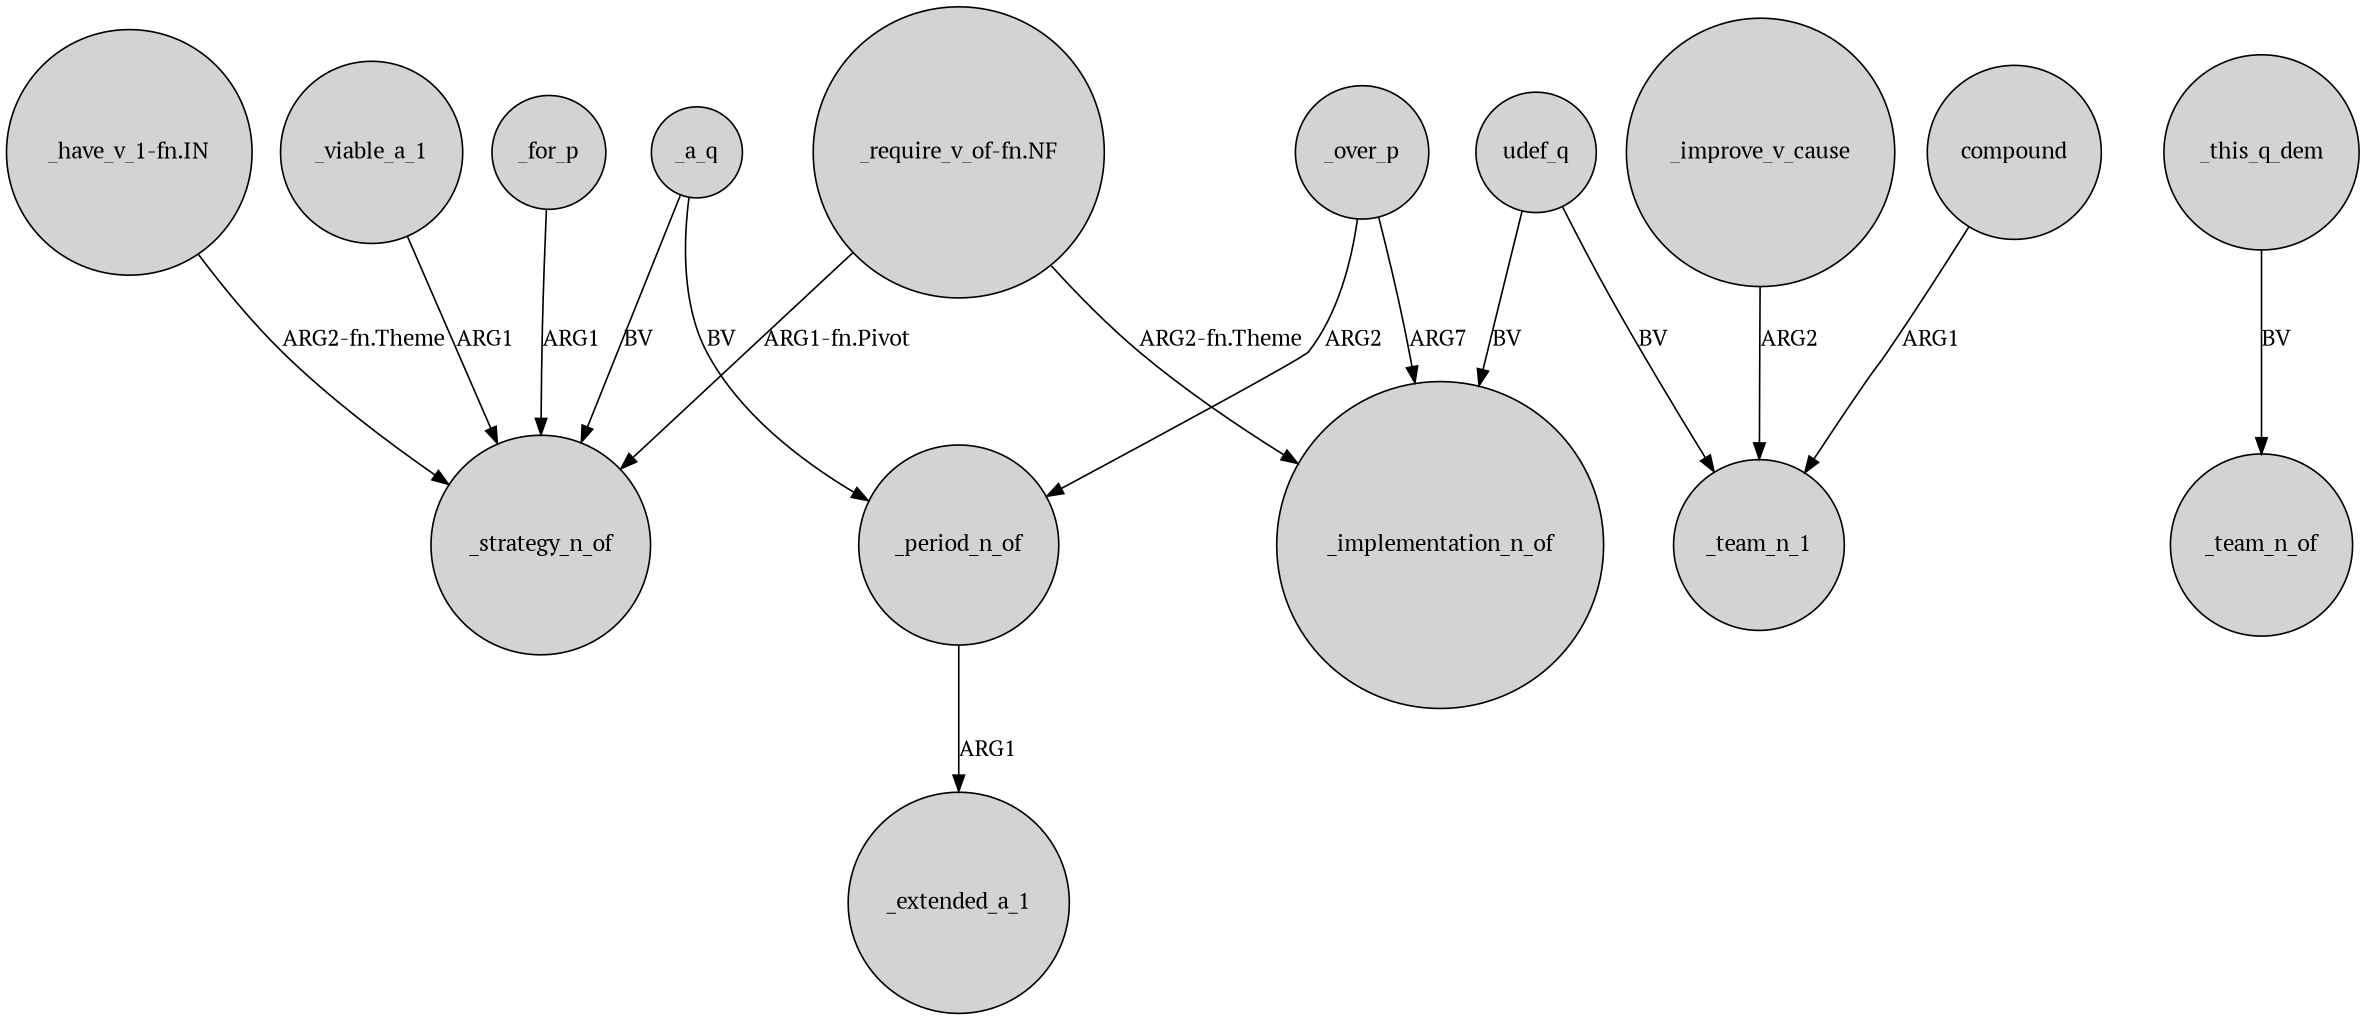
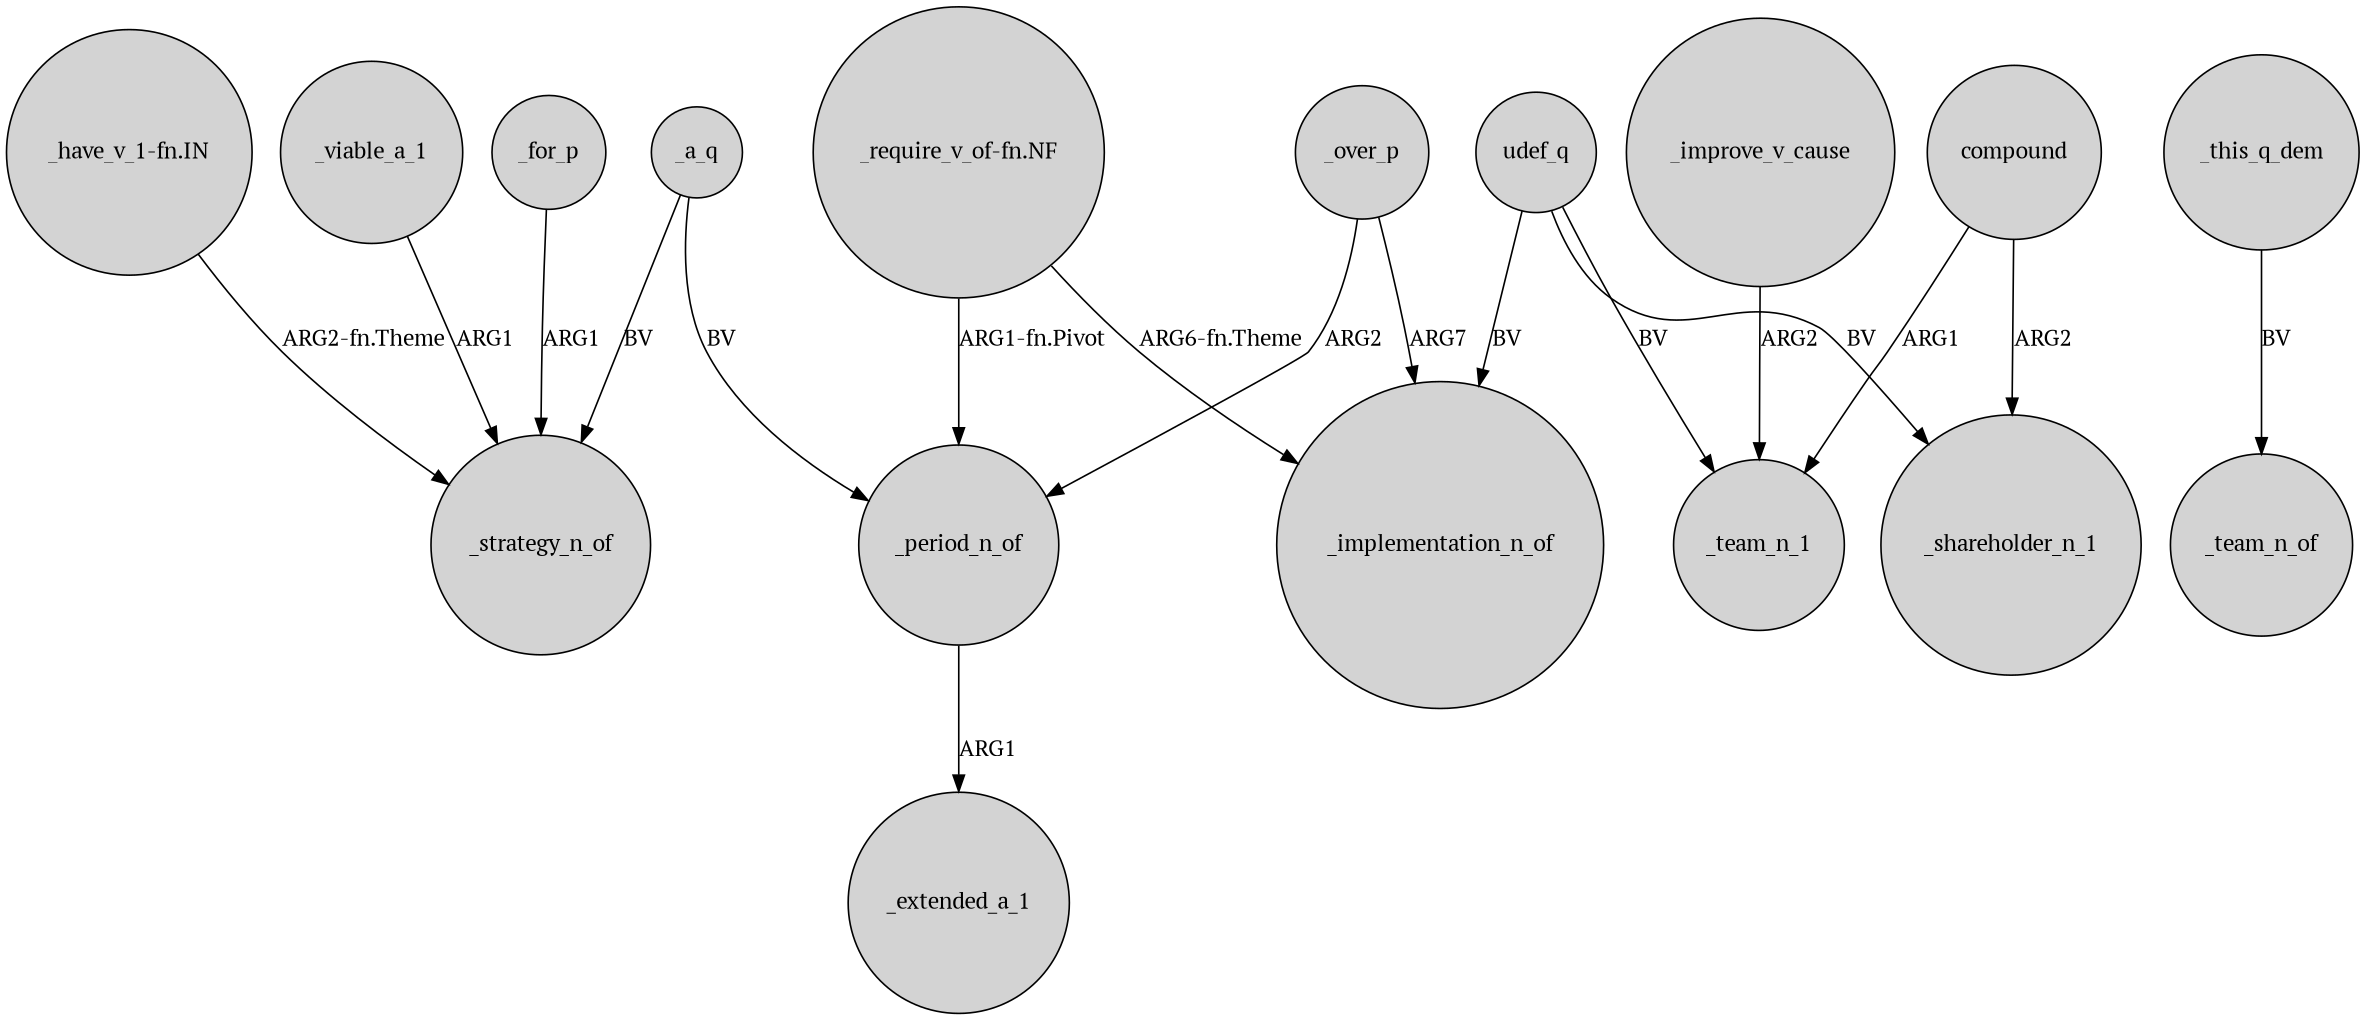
(1221, 340) -> (1221, 340)
(743, 355) -> (959, 363)
none -> (2011, 545)
